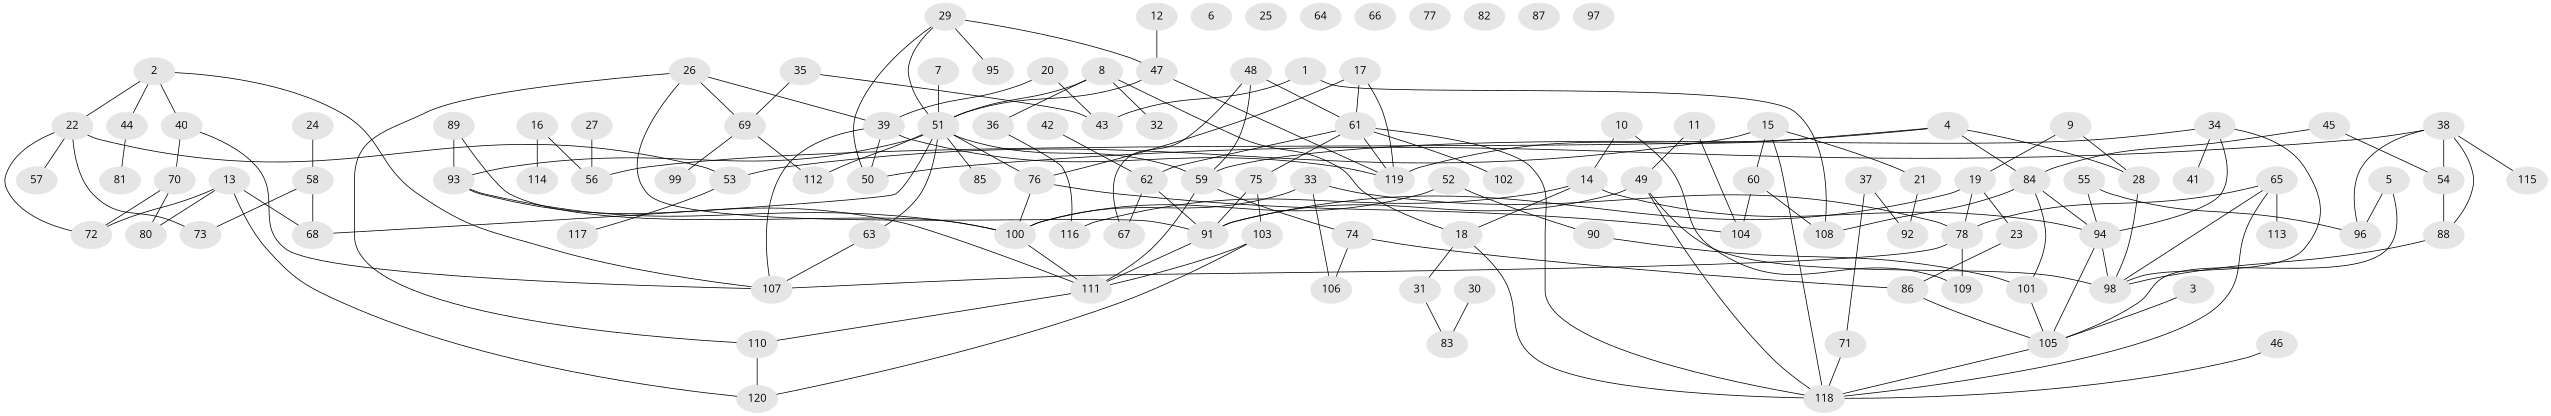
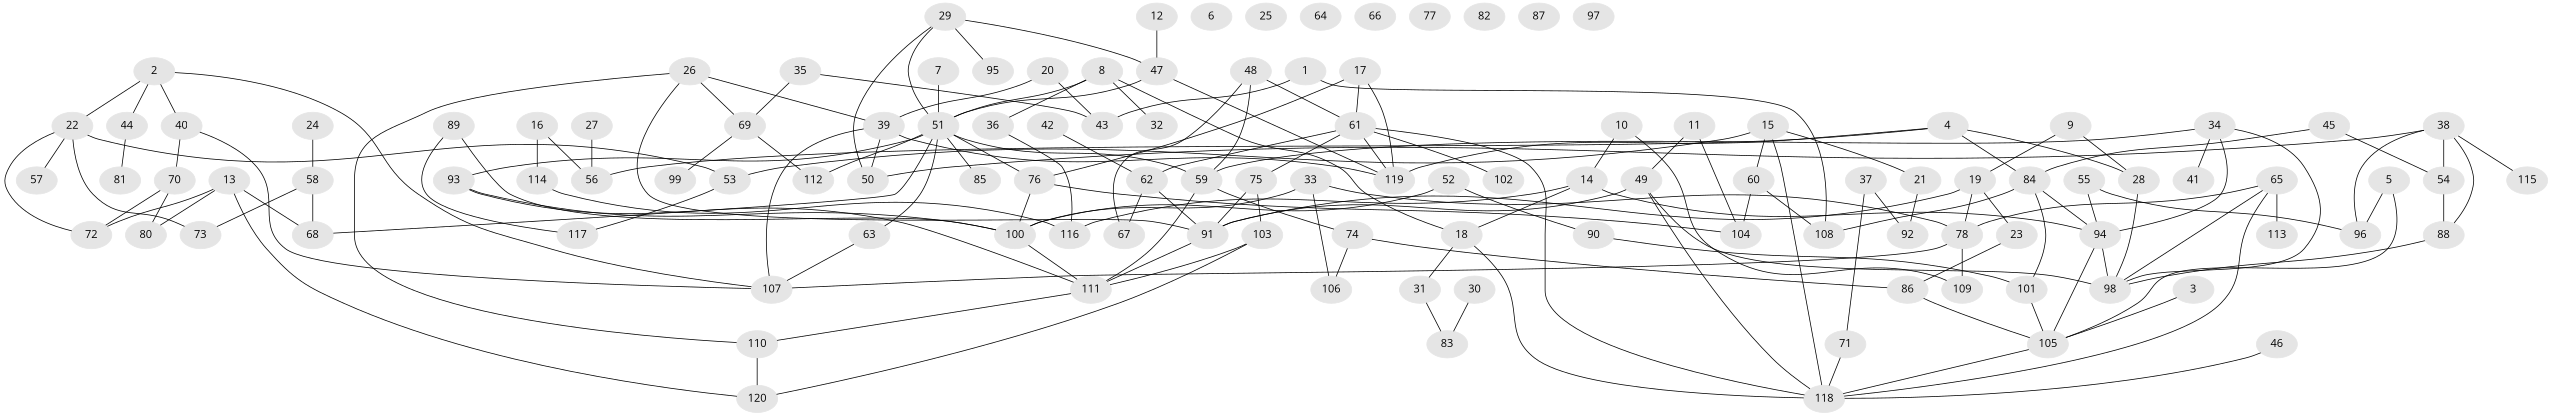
(454, 153) -> (459, 212)
none -> (867, 203)
